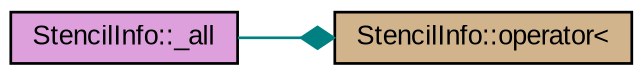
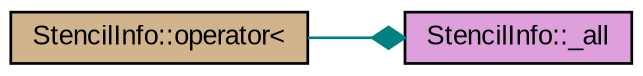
(269, 38) -> (340, 38)
